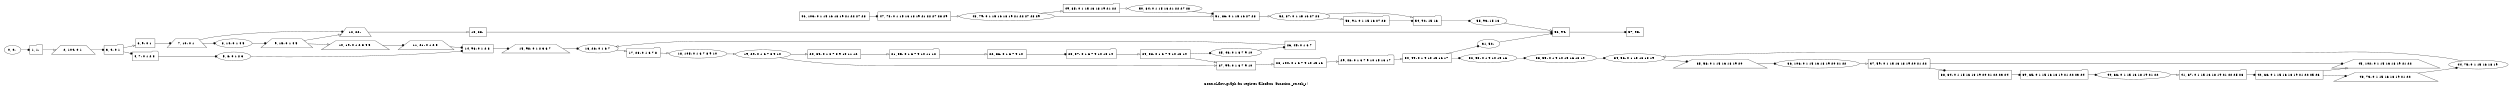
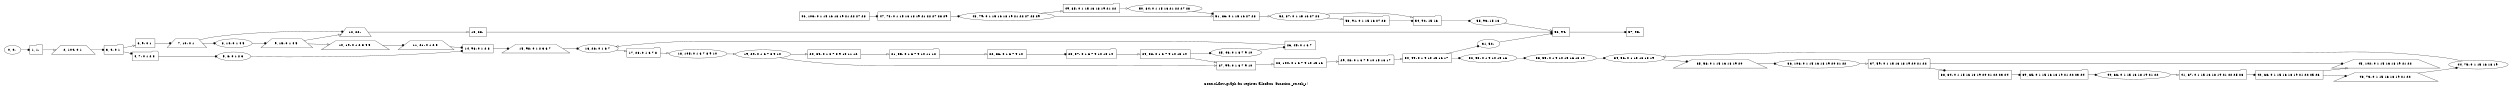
(954, 16) -> (954, 16)
